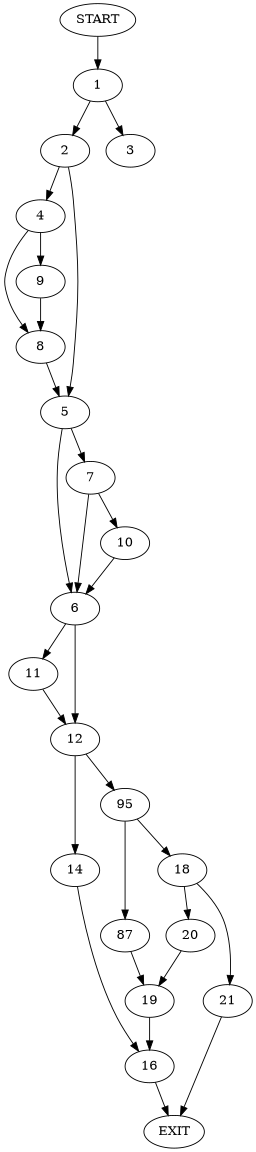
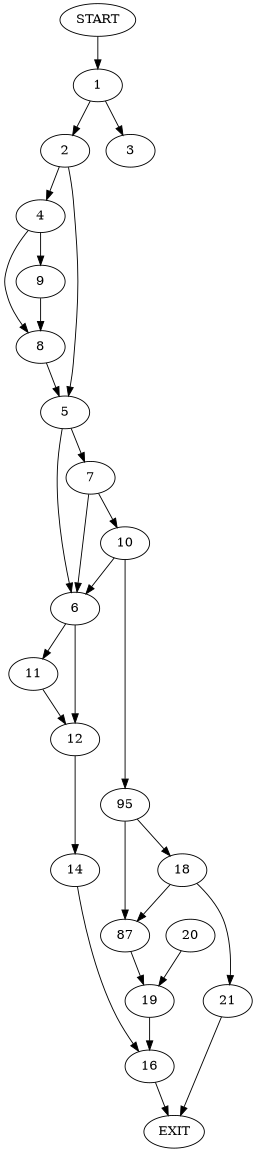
(97, 768) -> (125, 669)
(186, 898) -> (157, 899)
